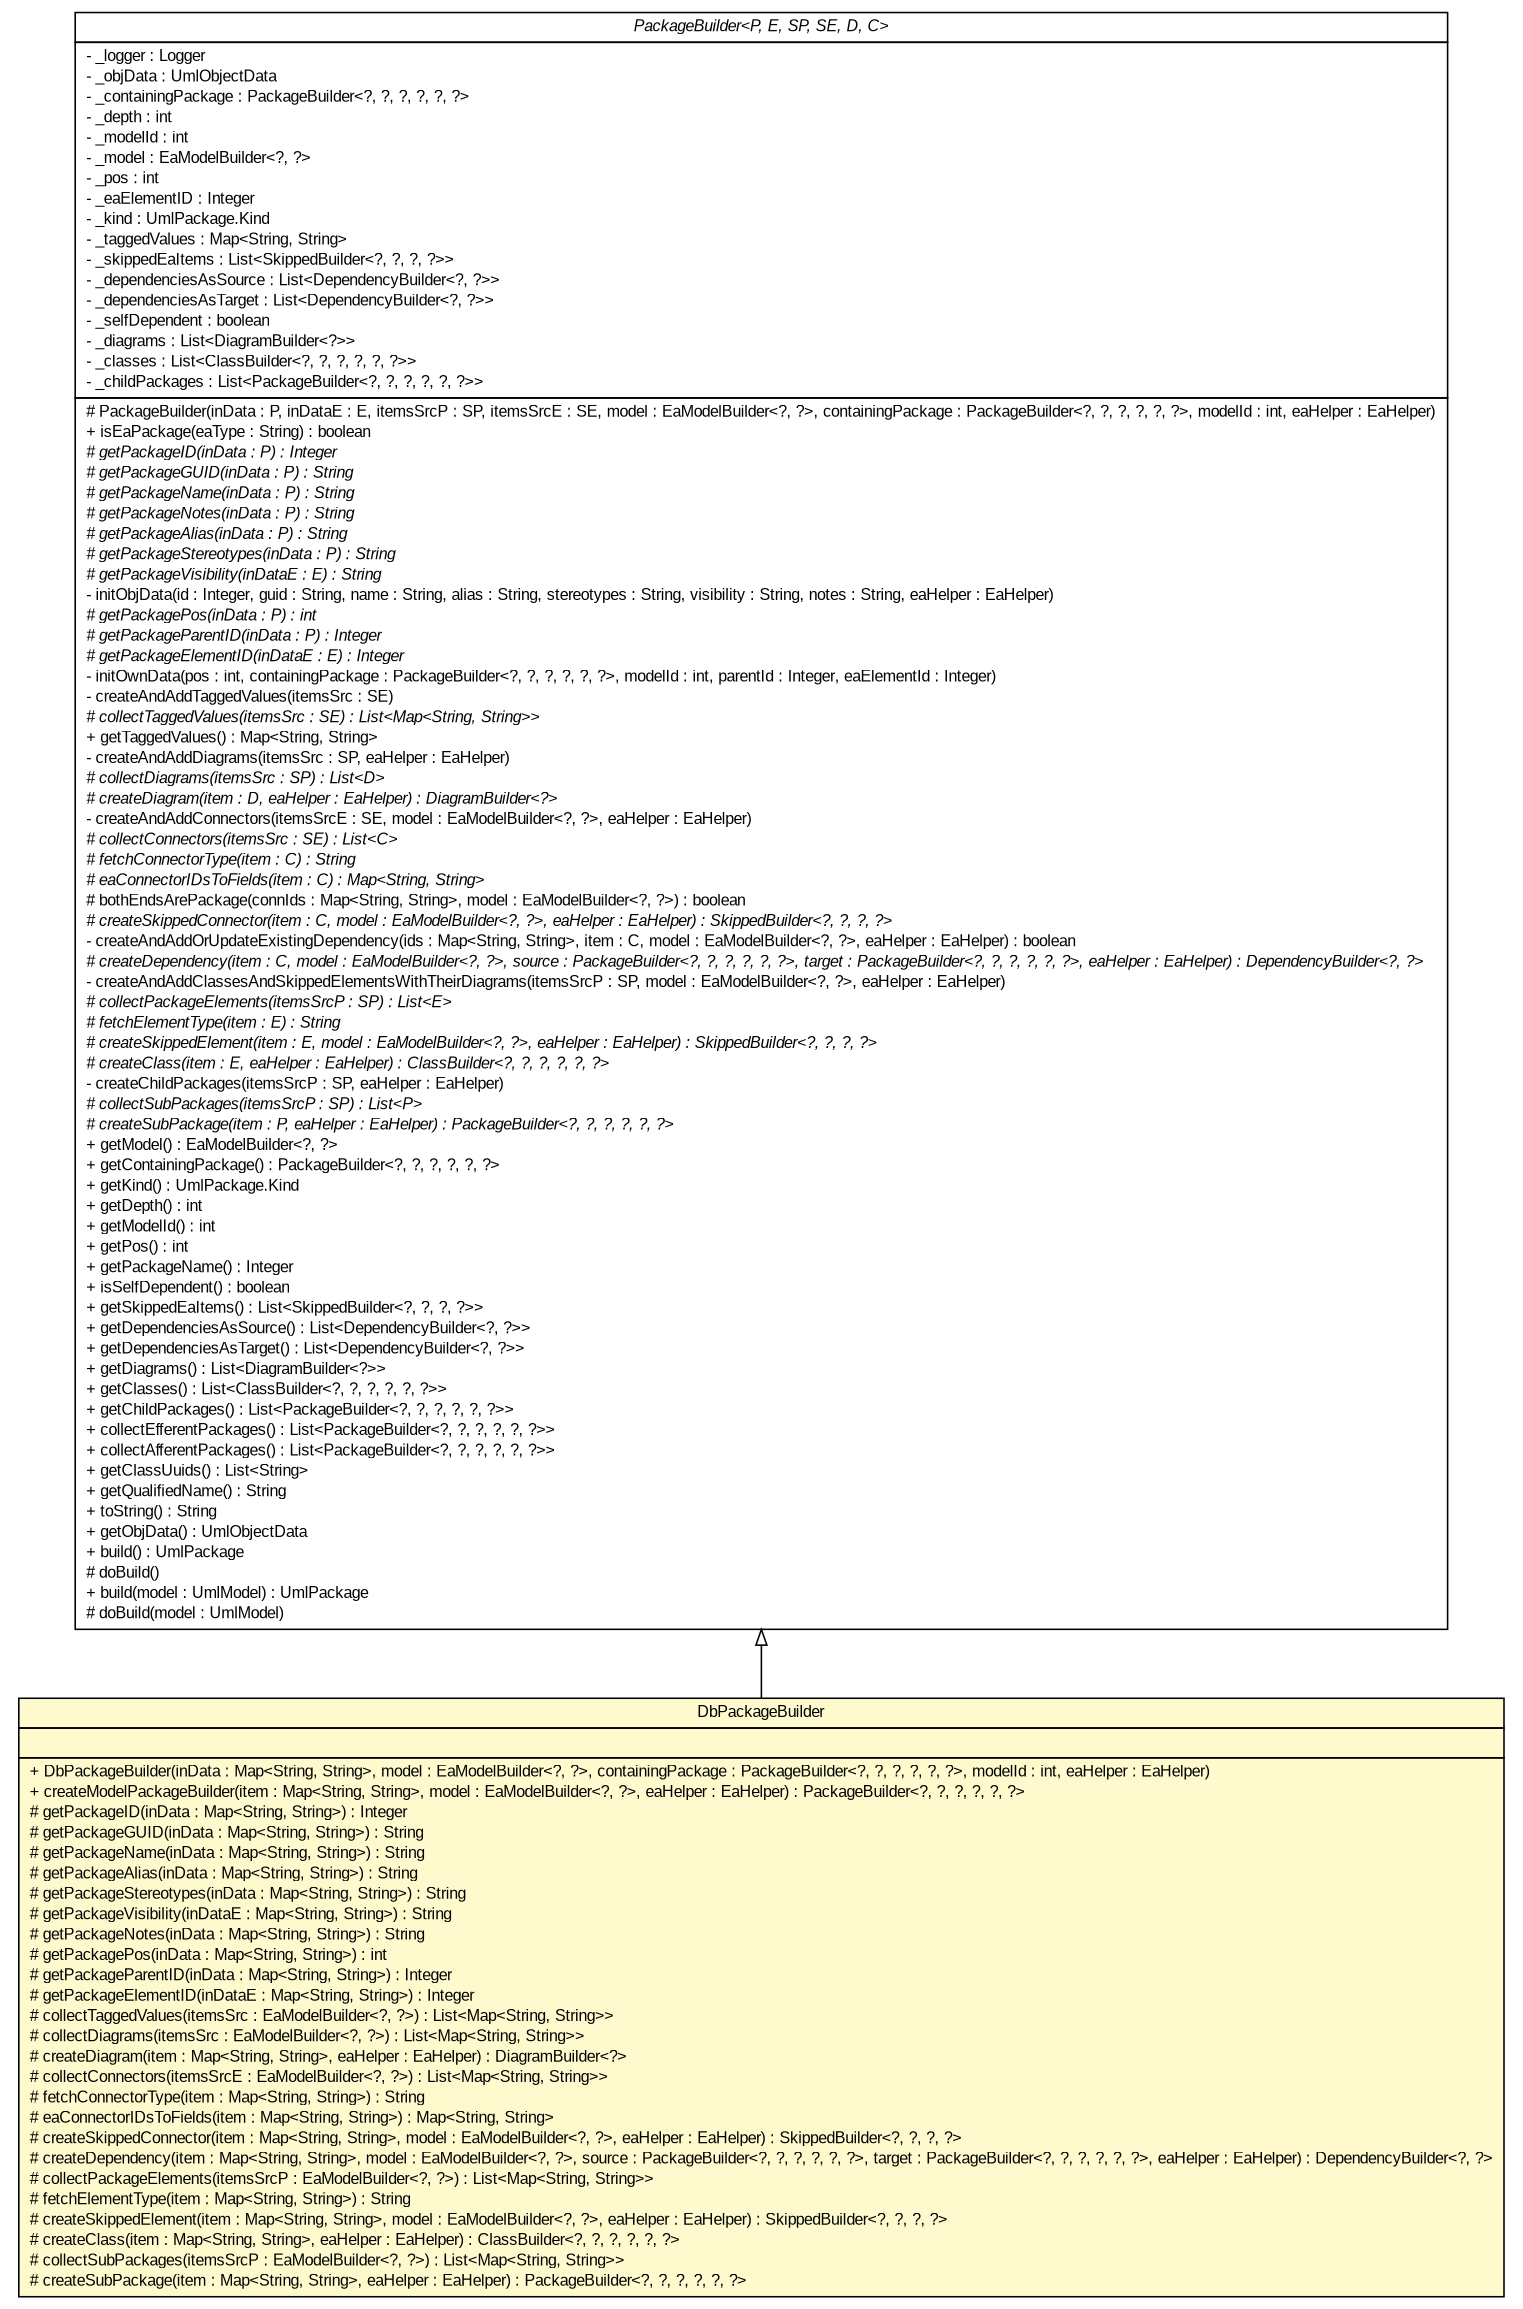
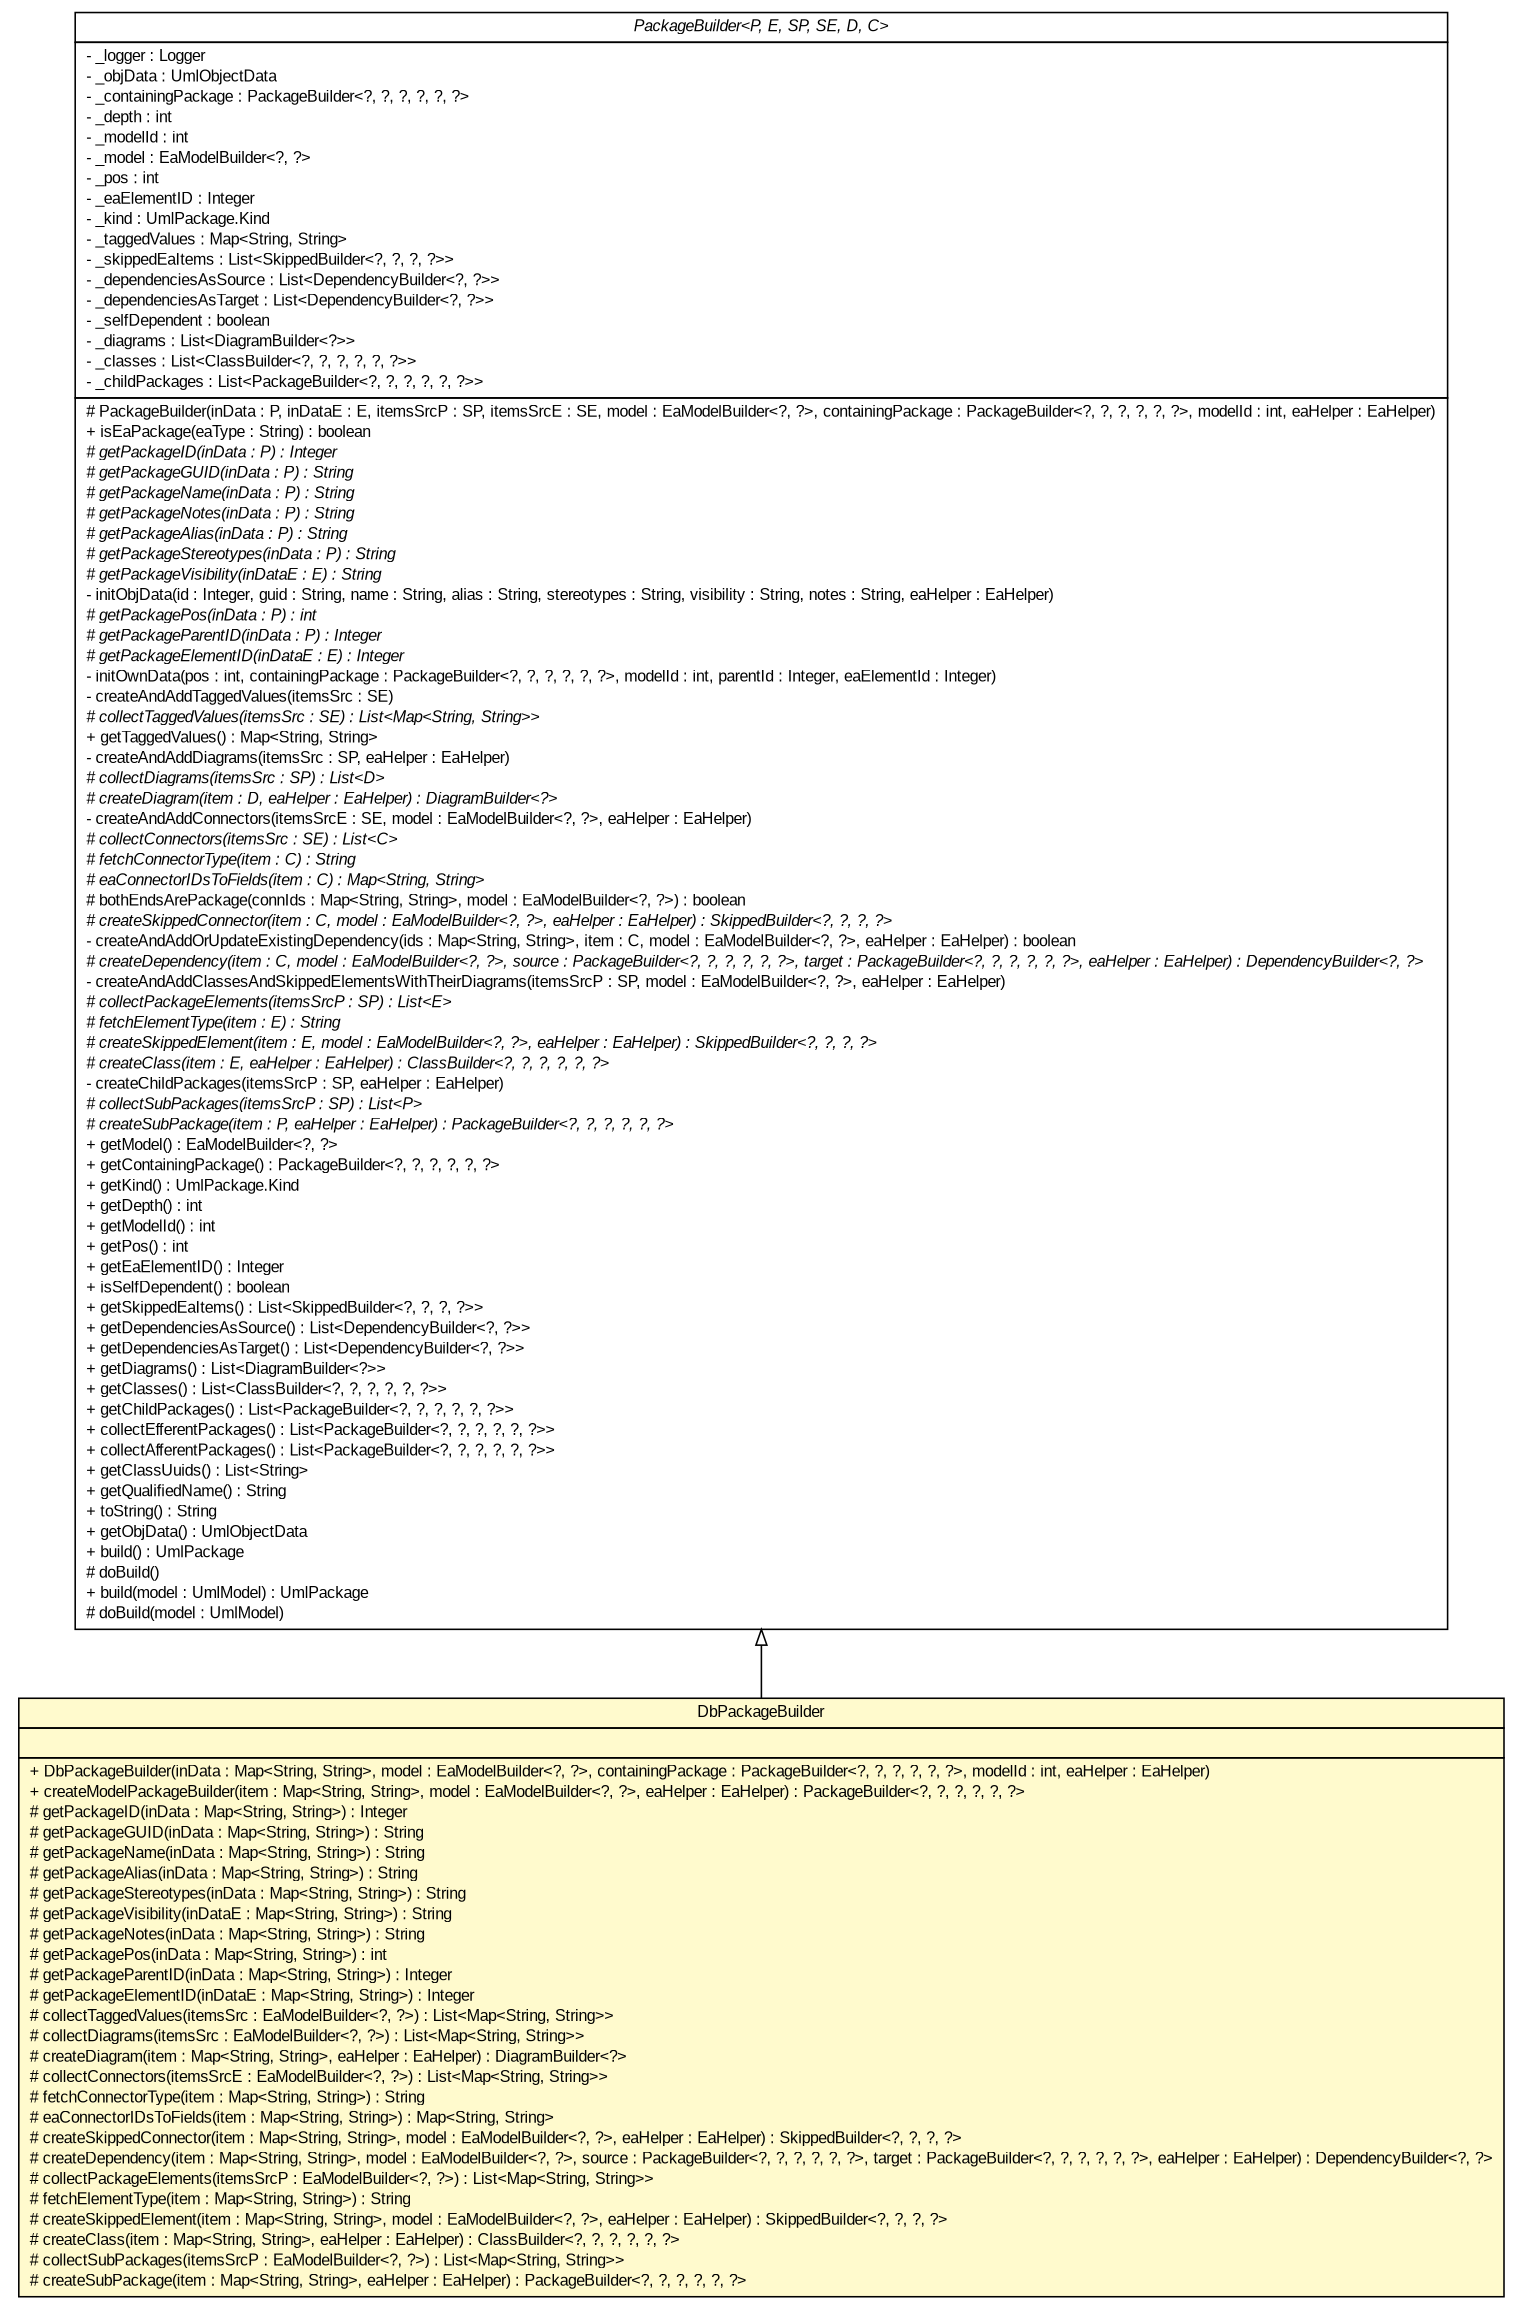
(190, 1267) -> (186, 1267)
